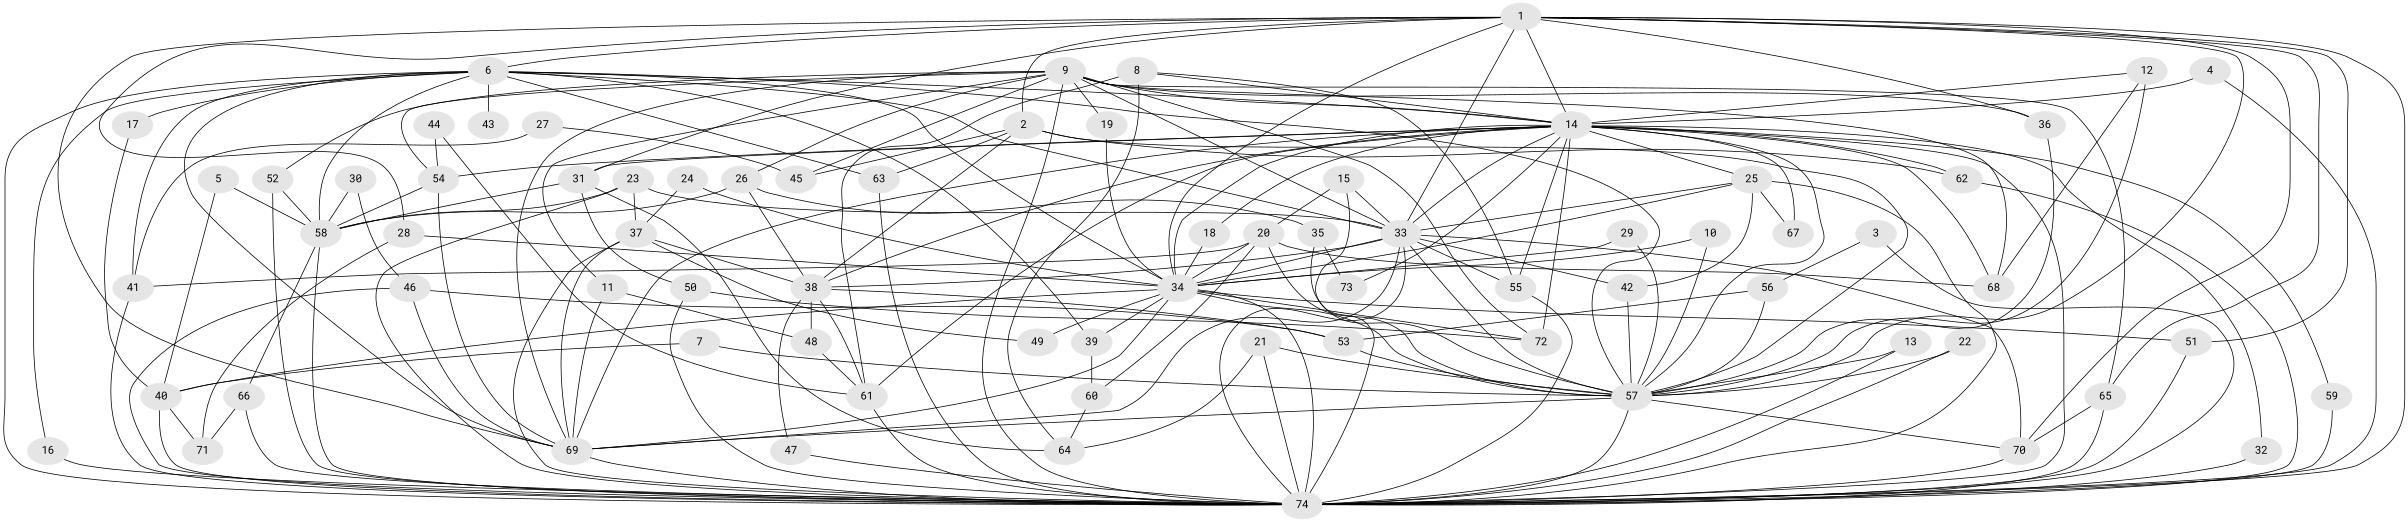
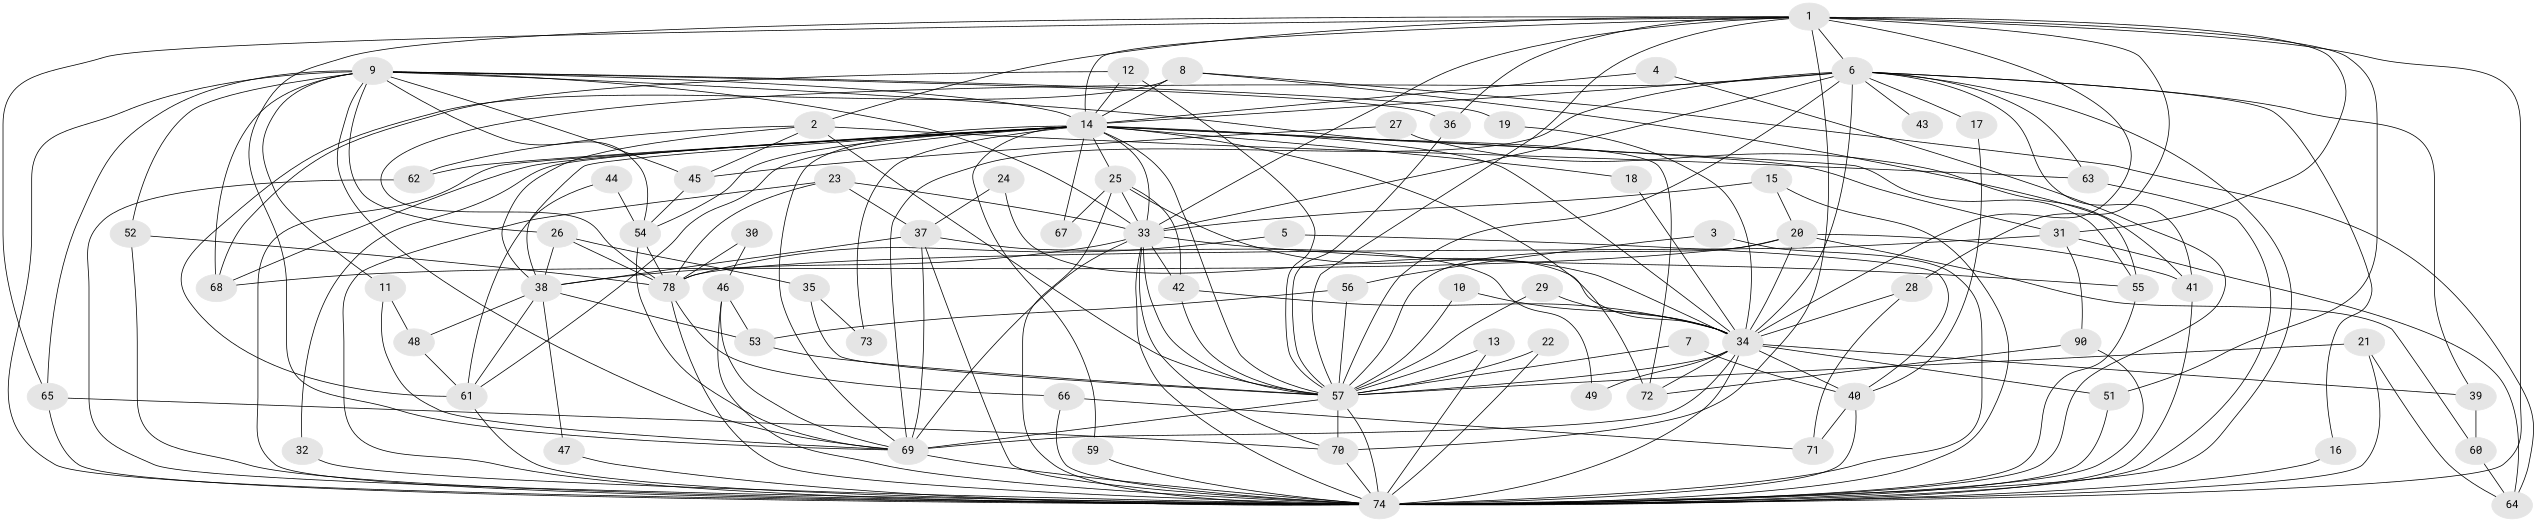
none -> (668, 207)
(321, 234) -> (669, 288)
(1289, 261) -> (1465, 305)
(691, 288) -> (2081, 342)
